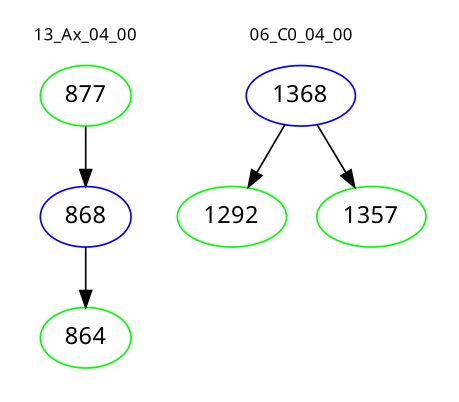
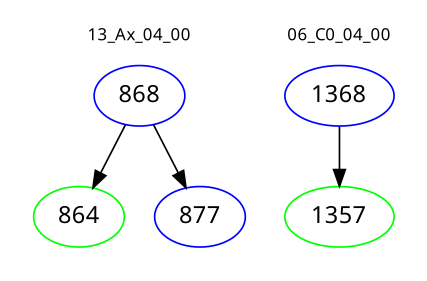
(86, 96) -> (200, 217)
(86, 148) -> (166, 149)
(232, 217) -> none
